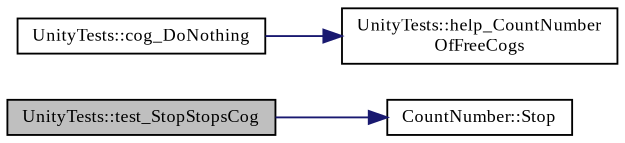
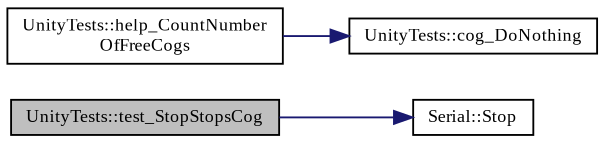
(294, 36) -> (307, 36)
(480, 117) -> (473, 117)
